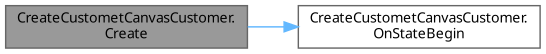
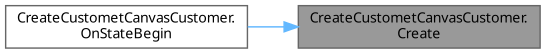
(266, 27) -> (266, 27)
